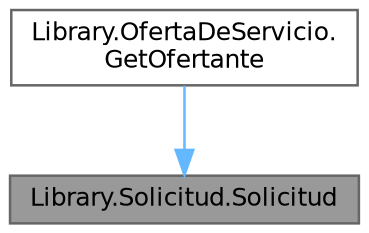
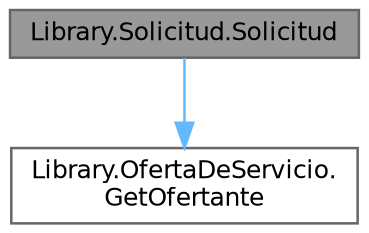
(184, 118) -> (184, 90)
